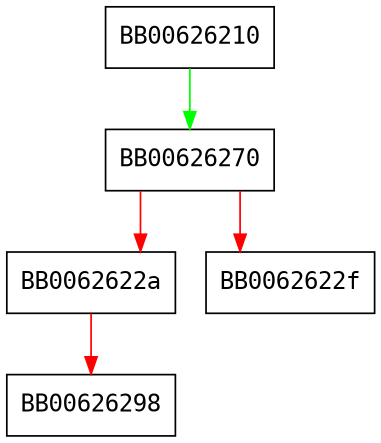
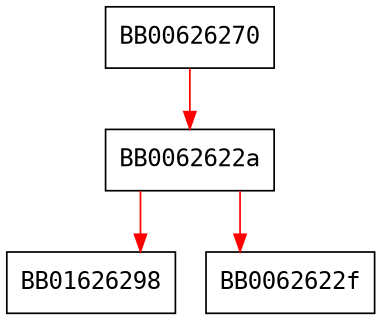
(190, 37) -> none
(240, 213) -> (240, 213)
(91, 405) -> (91, 283)
